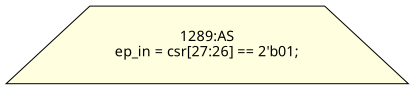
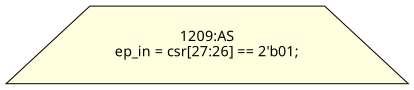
(207, 45) -> (207, 45)
